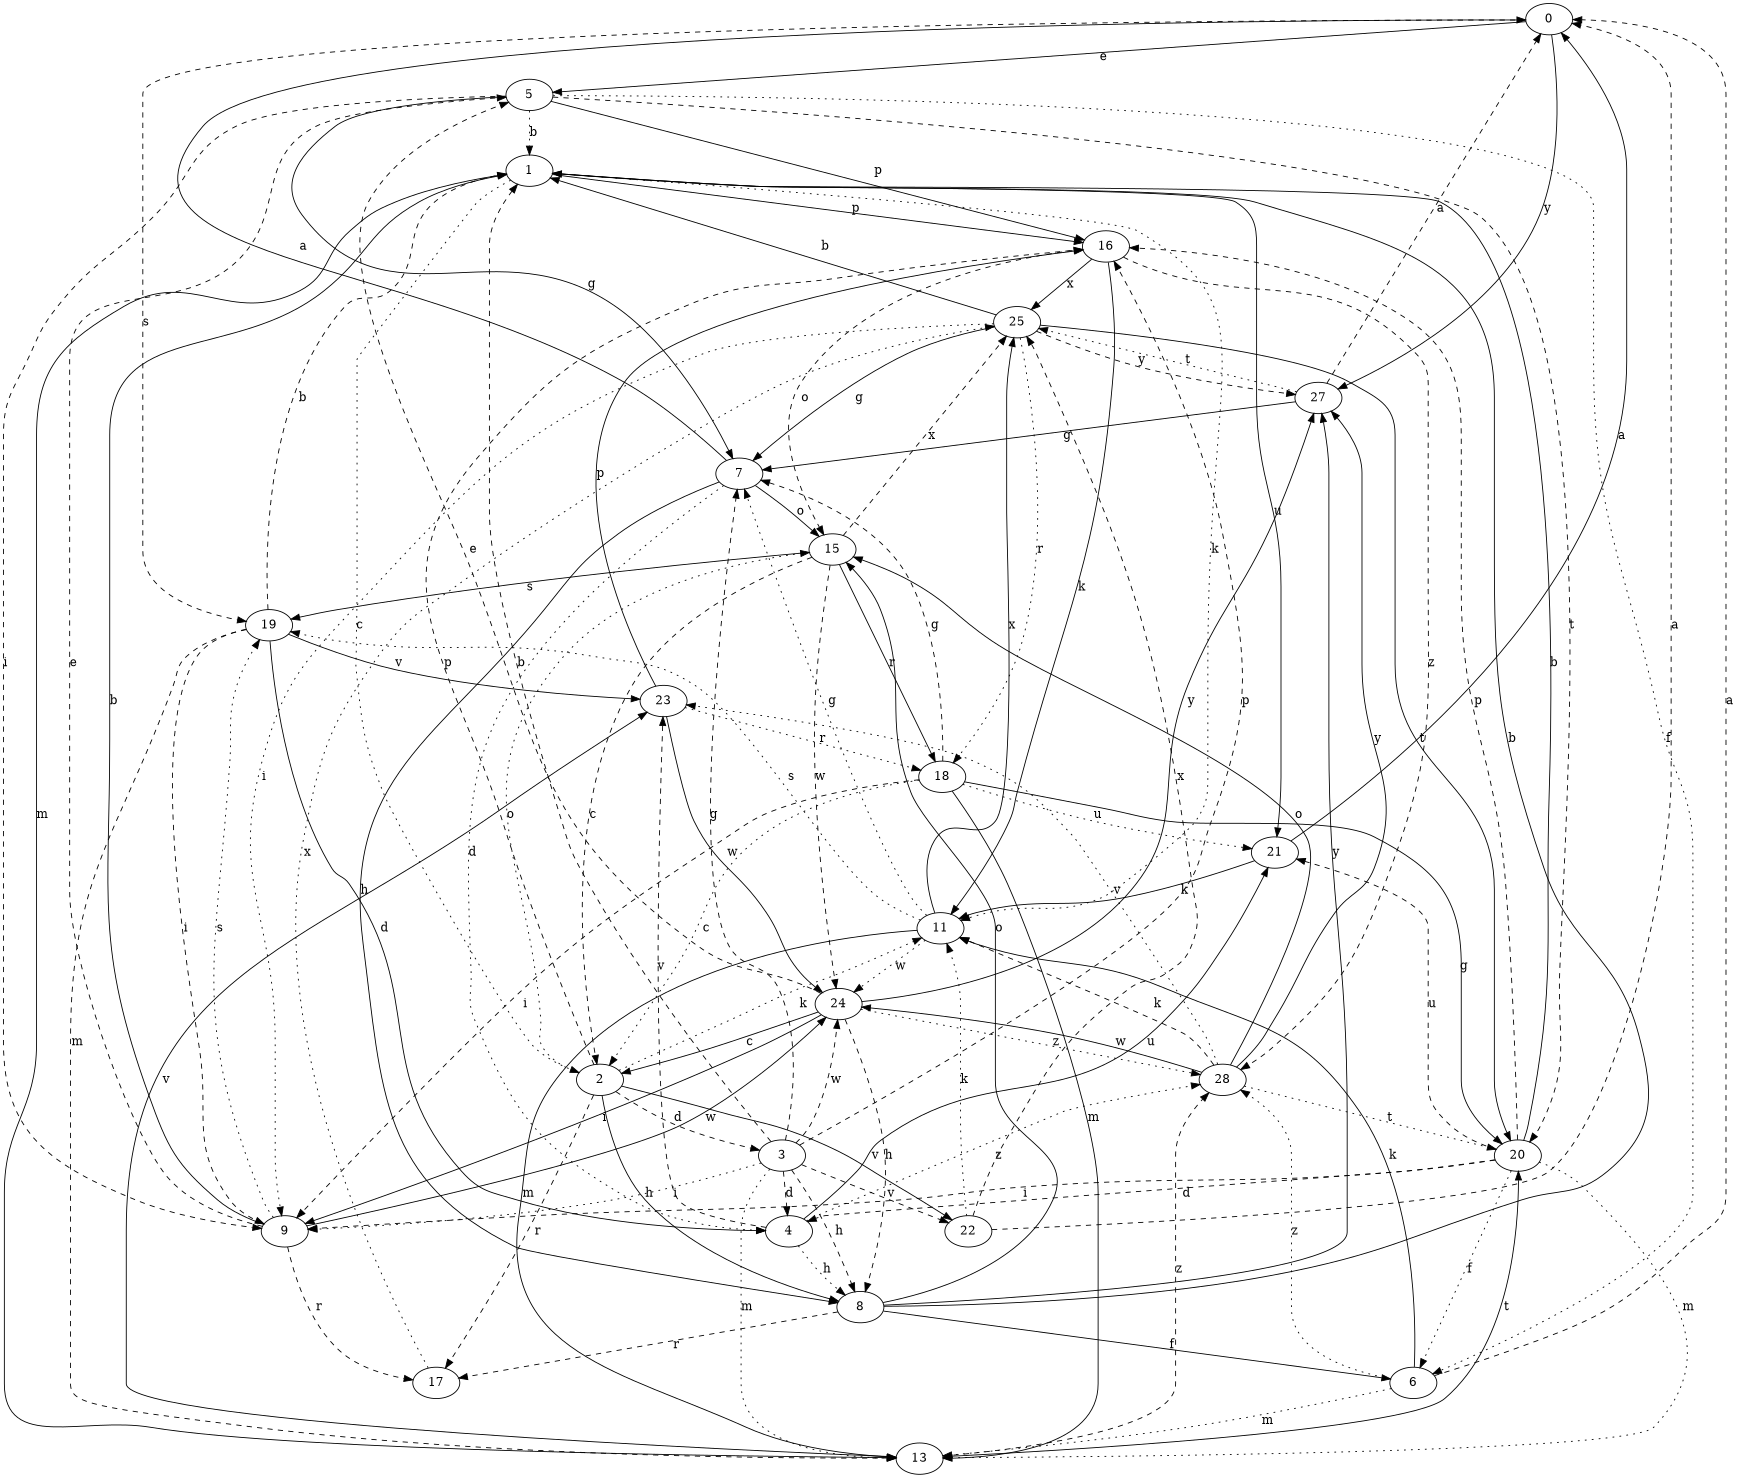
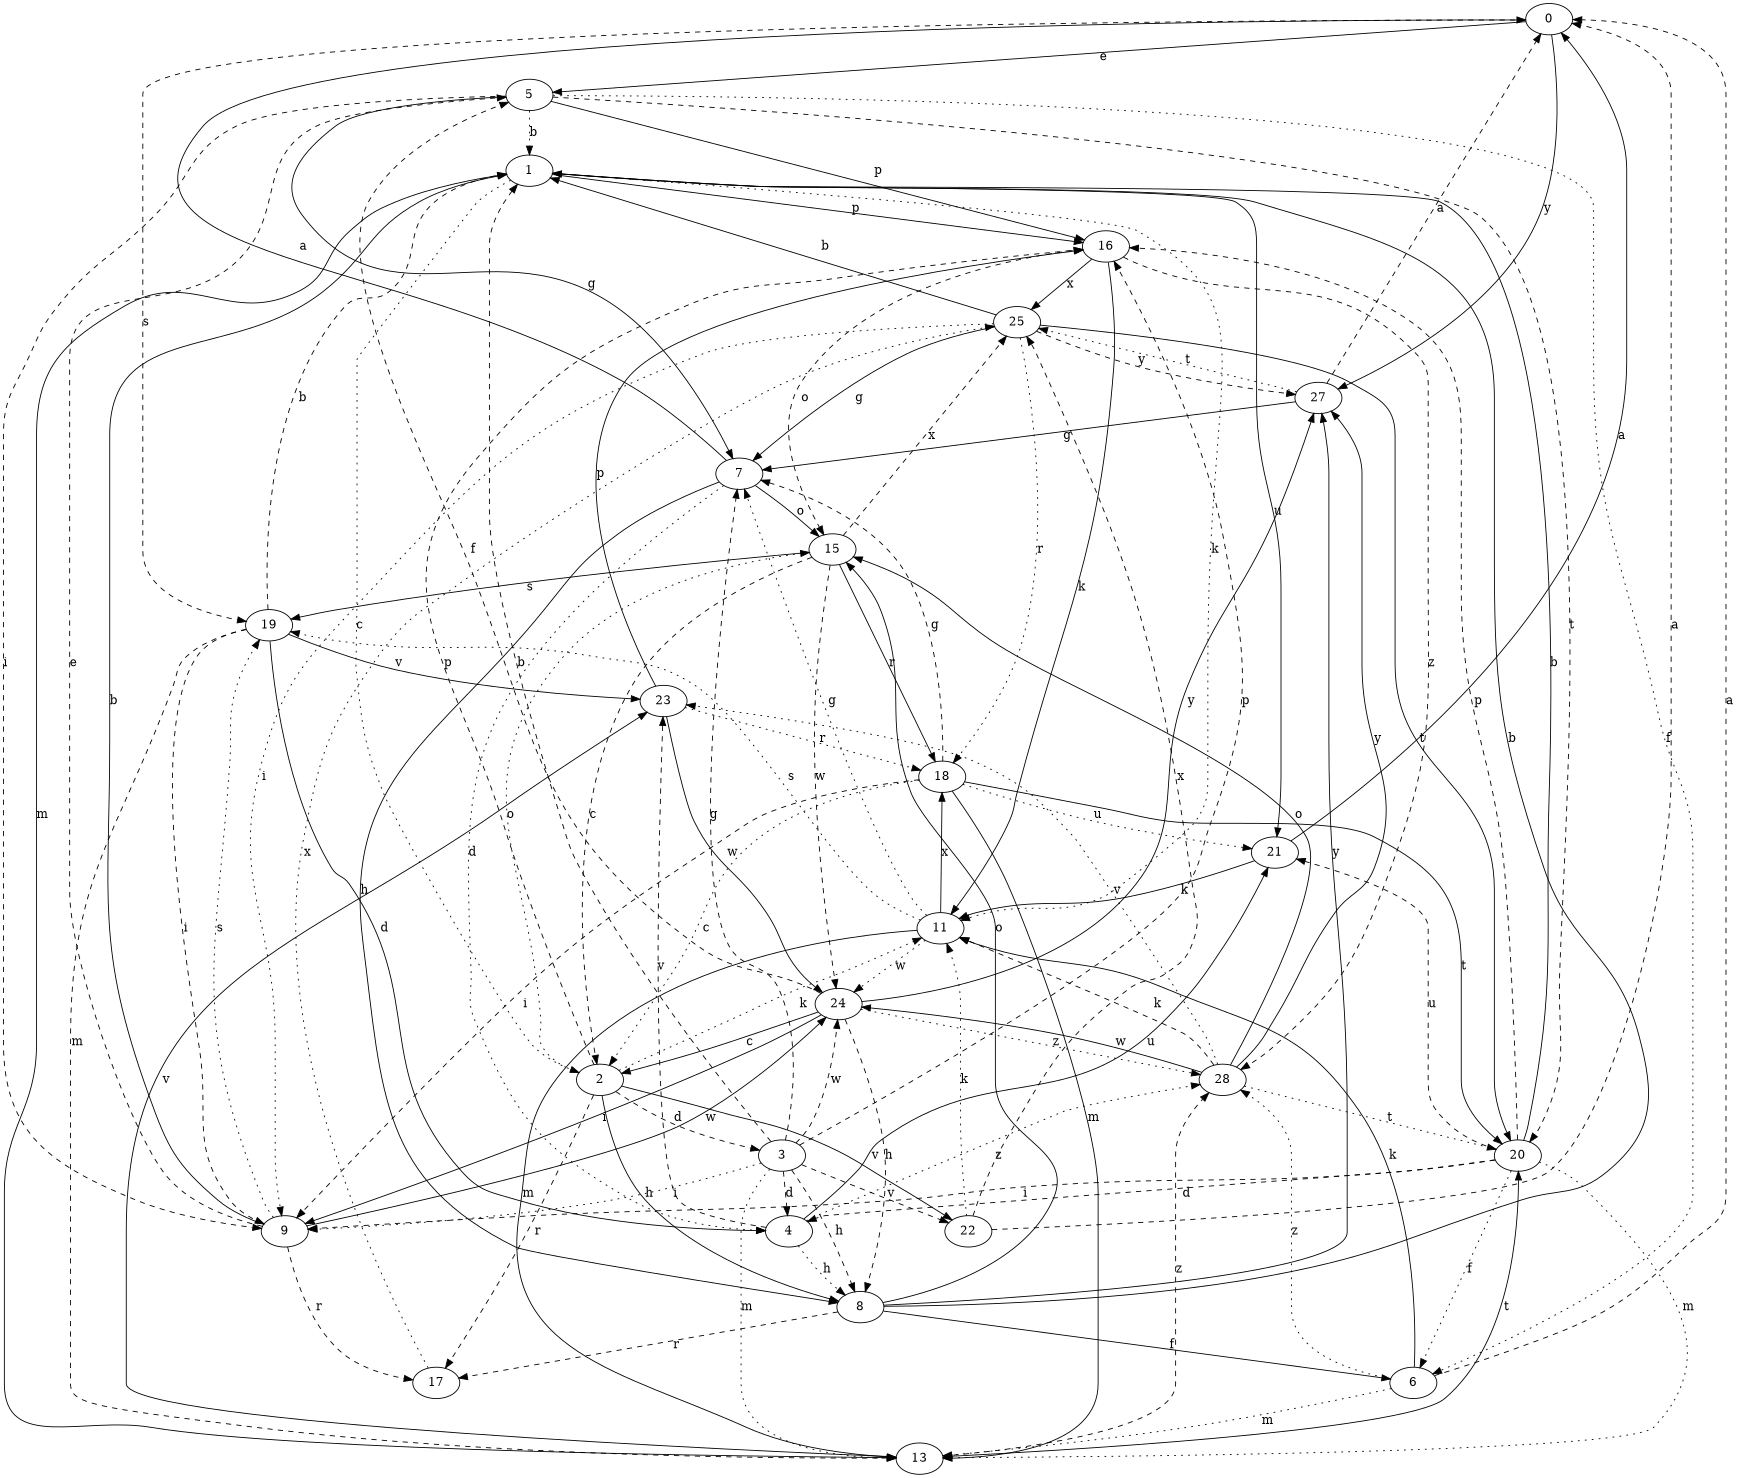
(473, 549) -> (473, 549)
(1009, 640) -> (941, 857)
(1464, 966) -> (1464, 966)
